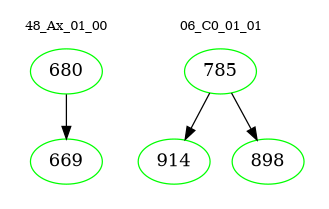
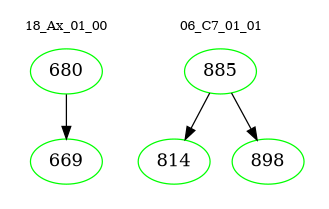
(66, 27) -> (66, 27)
(221, 27) -> (221, 27)
(220, 71) -> (220, 71)
(174, 162) -> (174, 162)
